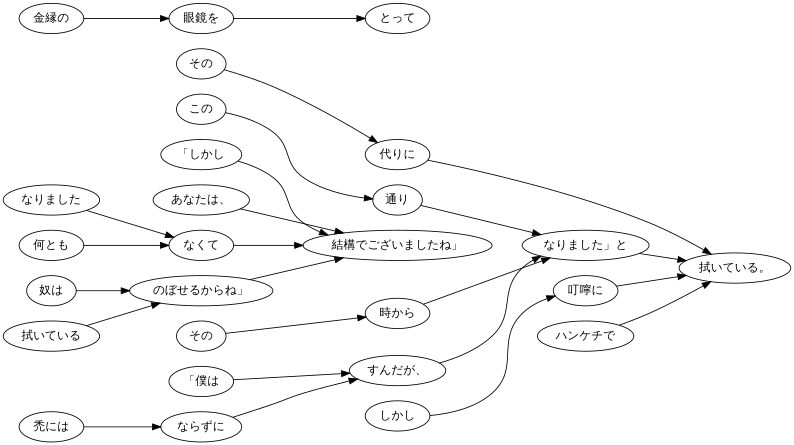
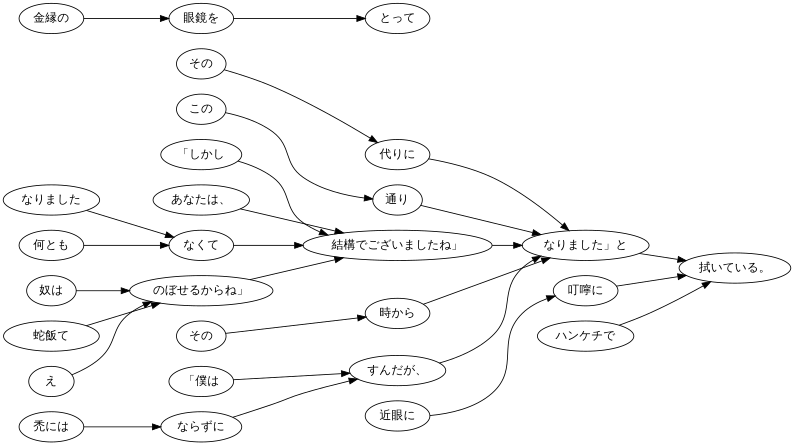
(569, 195) -> (501, 182)
none -> (503, 245)
(51, 336) -> (51, 336)
none -> (51, 381)
(398, 416) -> (398, 416)
